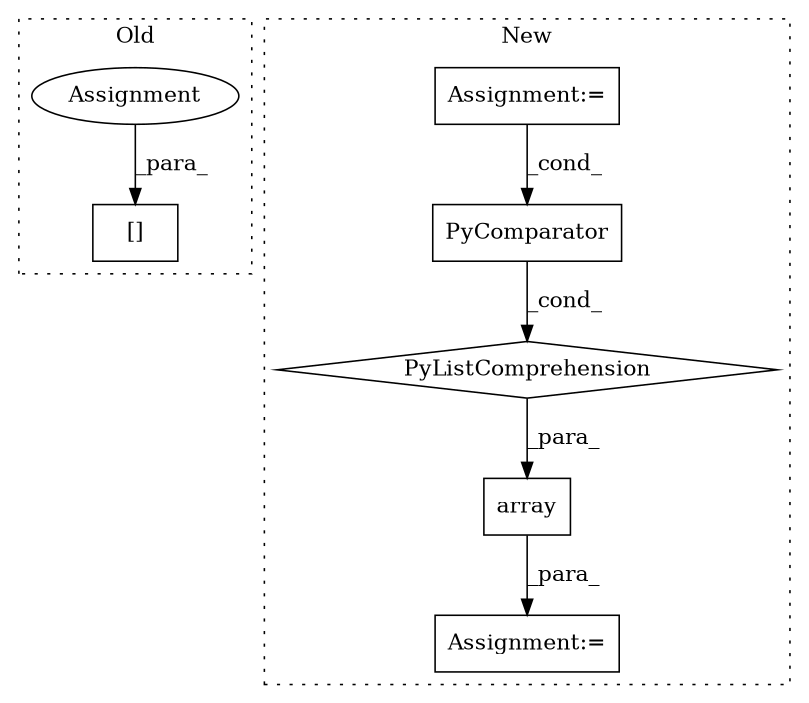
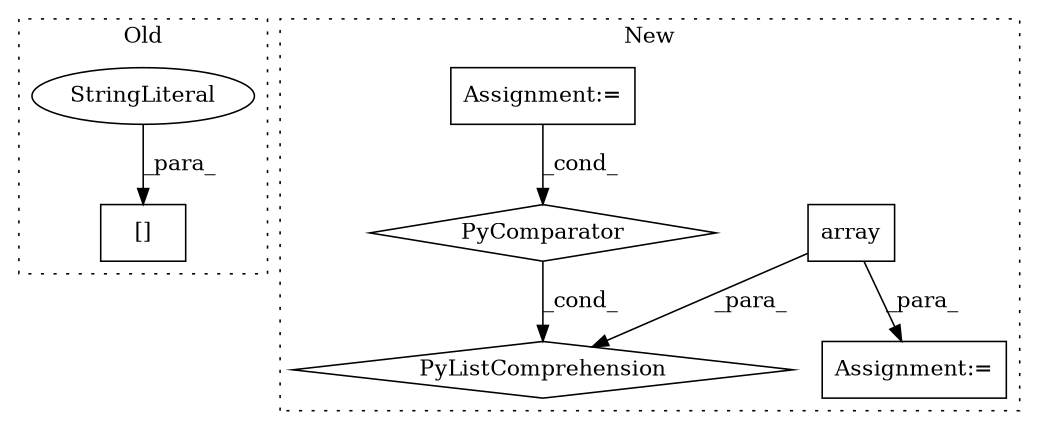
(135, 96) -> (143, 96)
(527, 233) -> (543, 233)
(527, 430) -> (707, 297)
